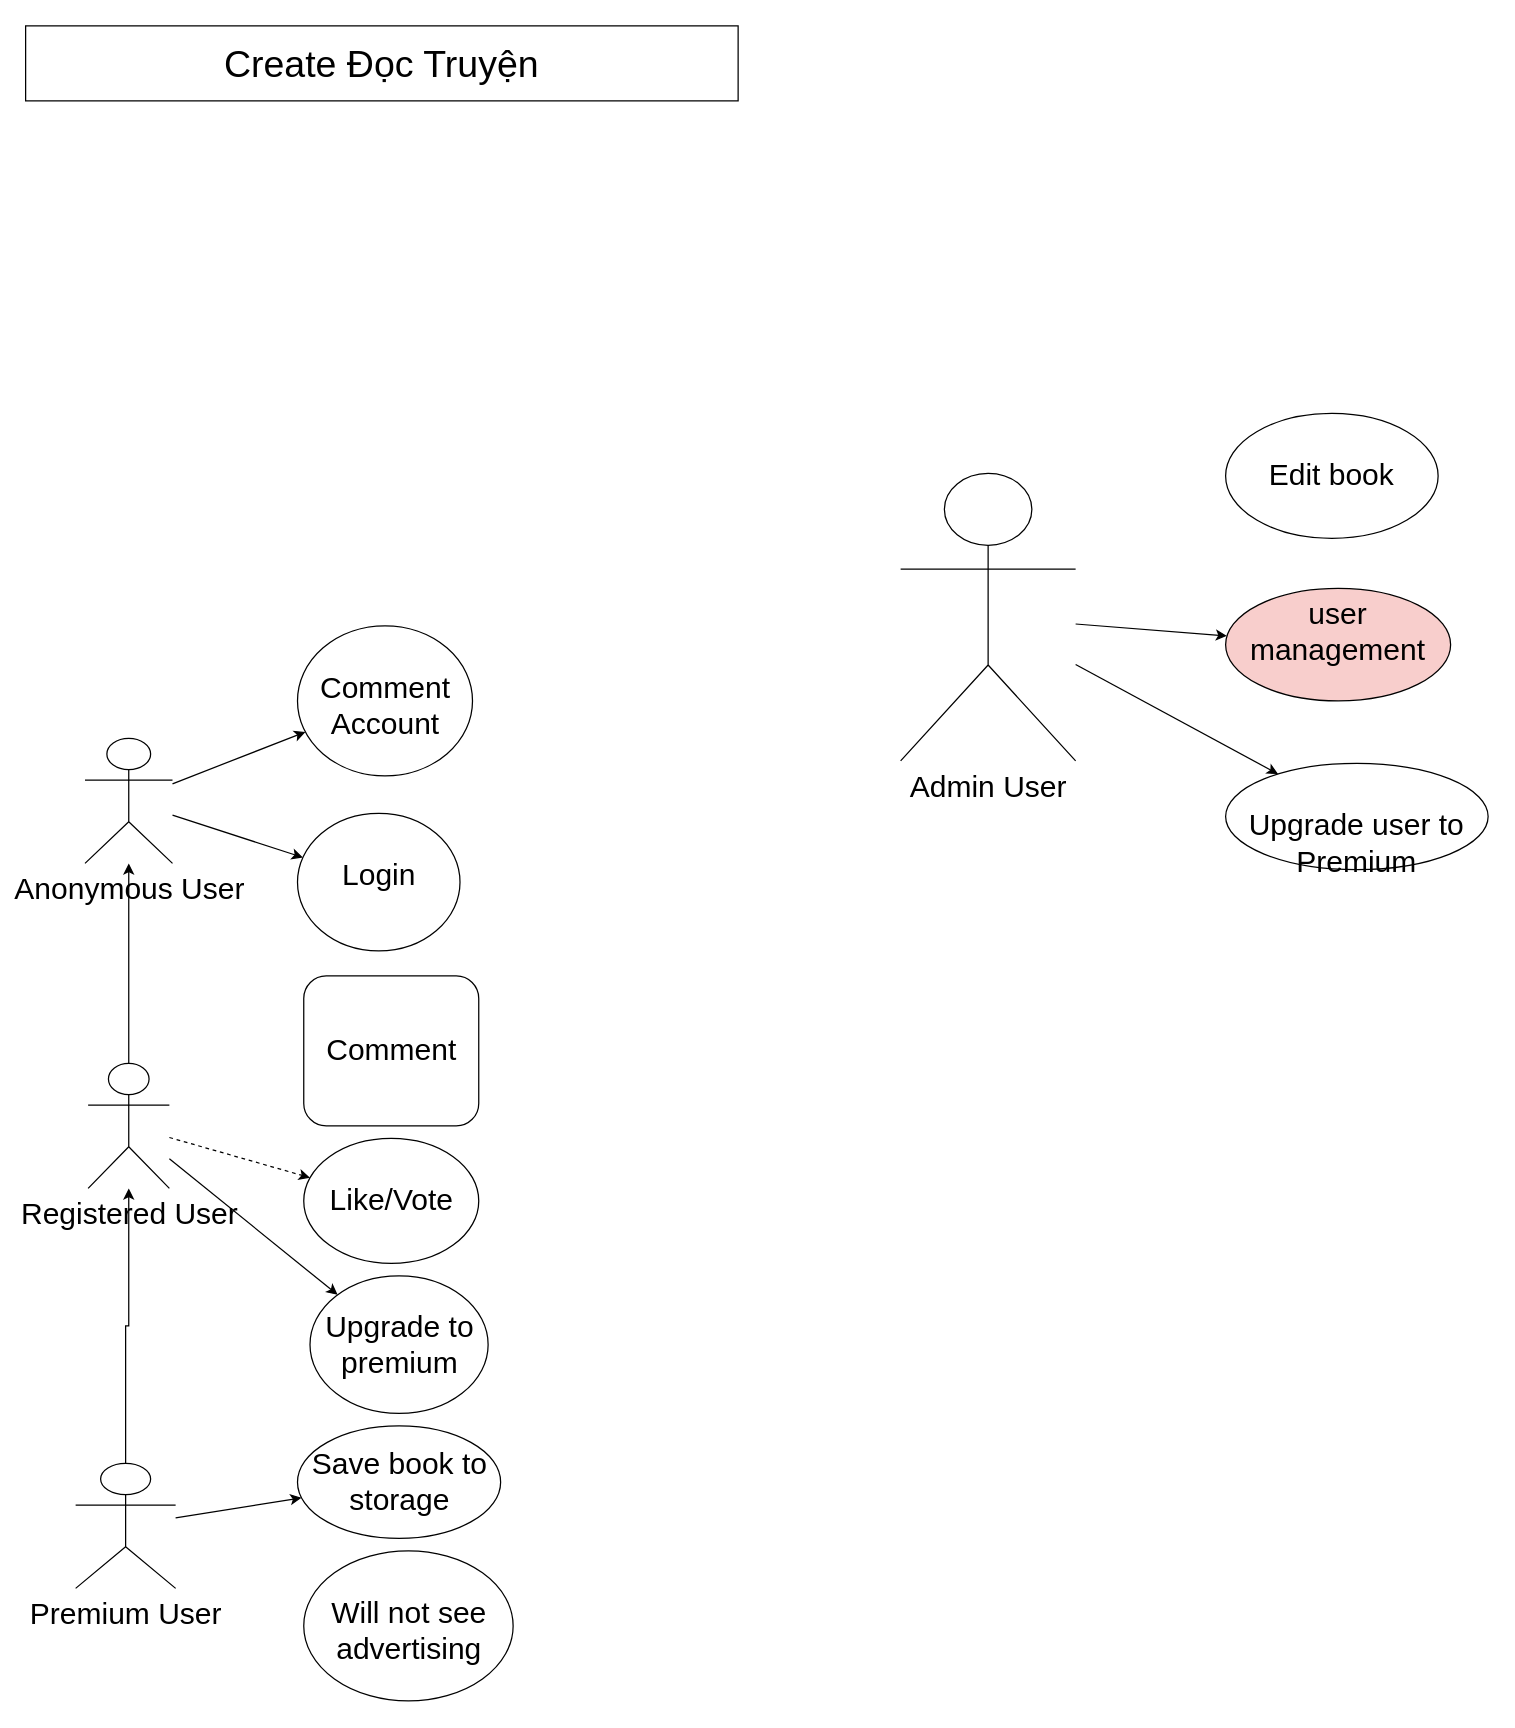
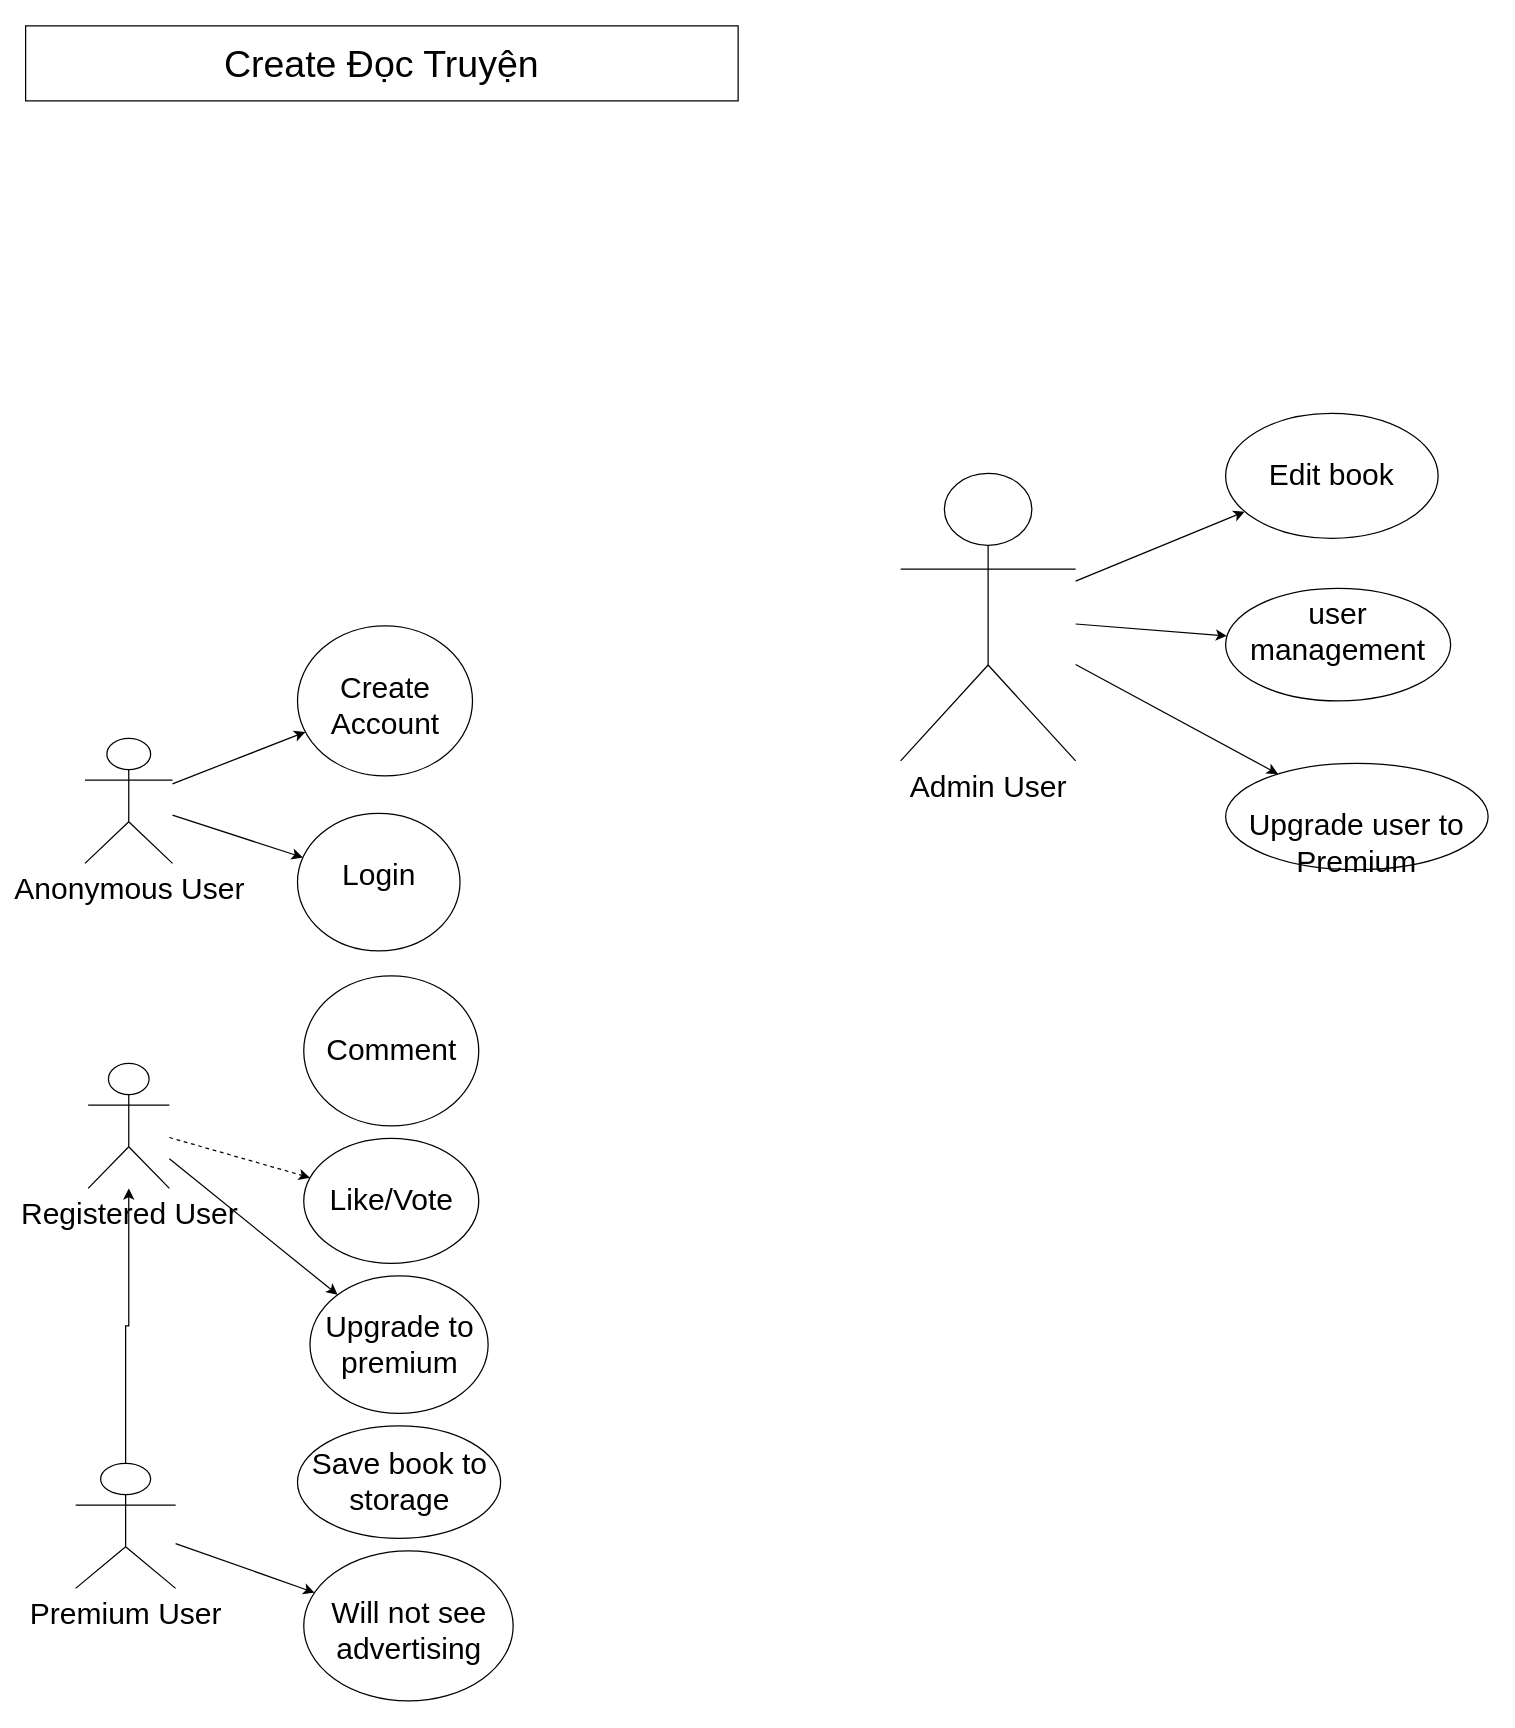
none -> (1157, 548)
(1338, 644) -> (1338, 644)
(386, 670) -> (386, 670)
(129, 980) -> none
(391, 1051) -> (391, 1051)
(234, 1508) -> (241, 1566)
